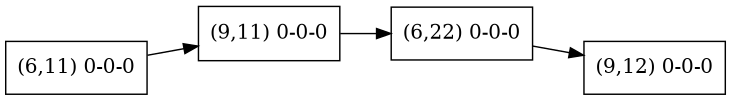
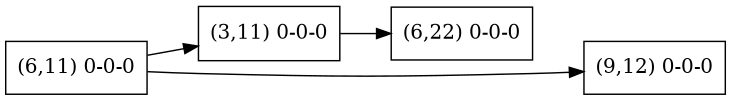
(269, 34) -> (269, 34)
(551, 49) -> (358, 76)
